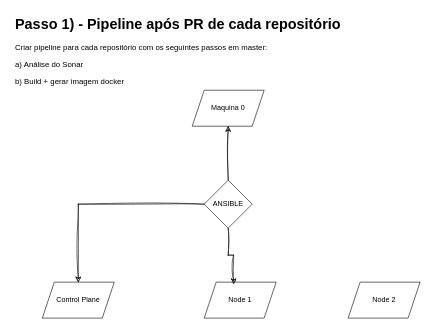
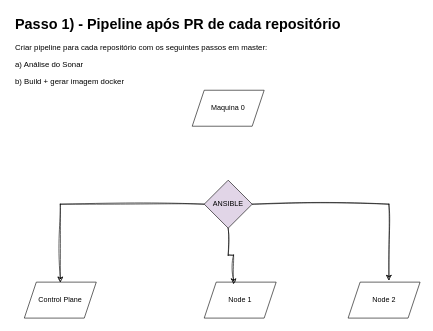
(228, 155) -> (357, 204)
(228, 204) -> (228, 204)
(78, 300) -> (60, 300)
